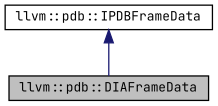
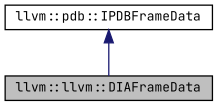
(109, 88) -> (109, 88)
